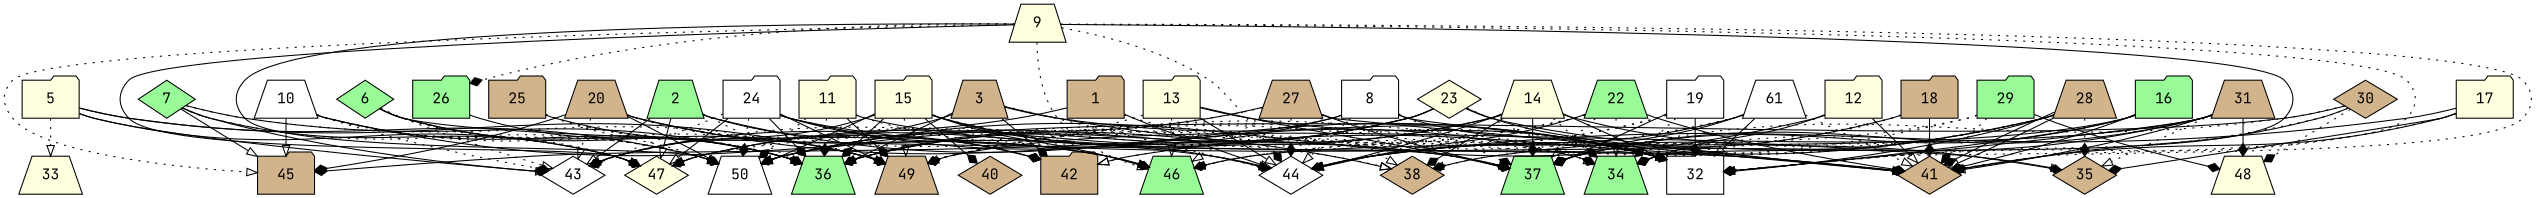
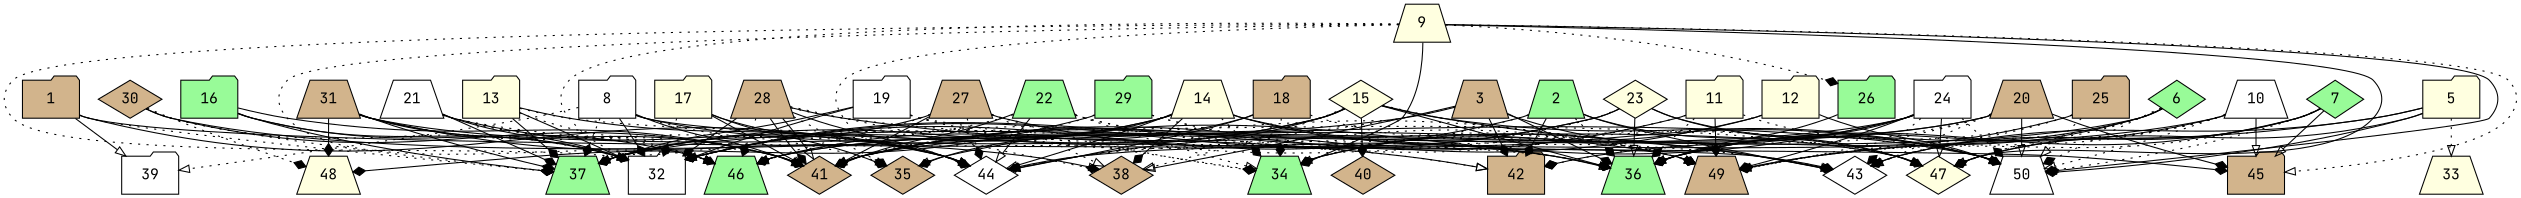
(904, 99) -> (1361, 99)
(1774, 99) -> (412, 99)
(623, 138) -> (1700, 144)
none -> (150, 175)
